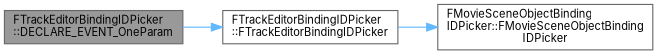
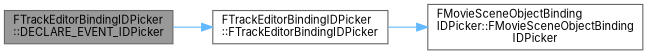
(94, 27) -> (89, 27)
